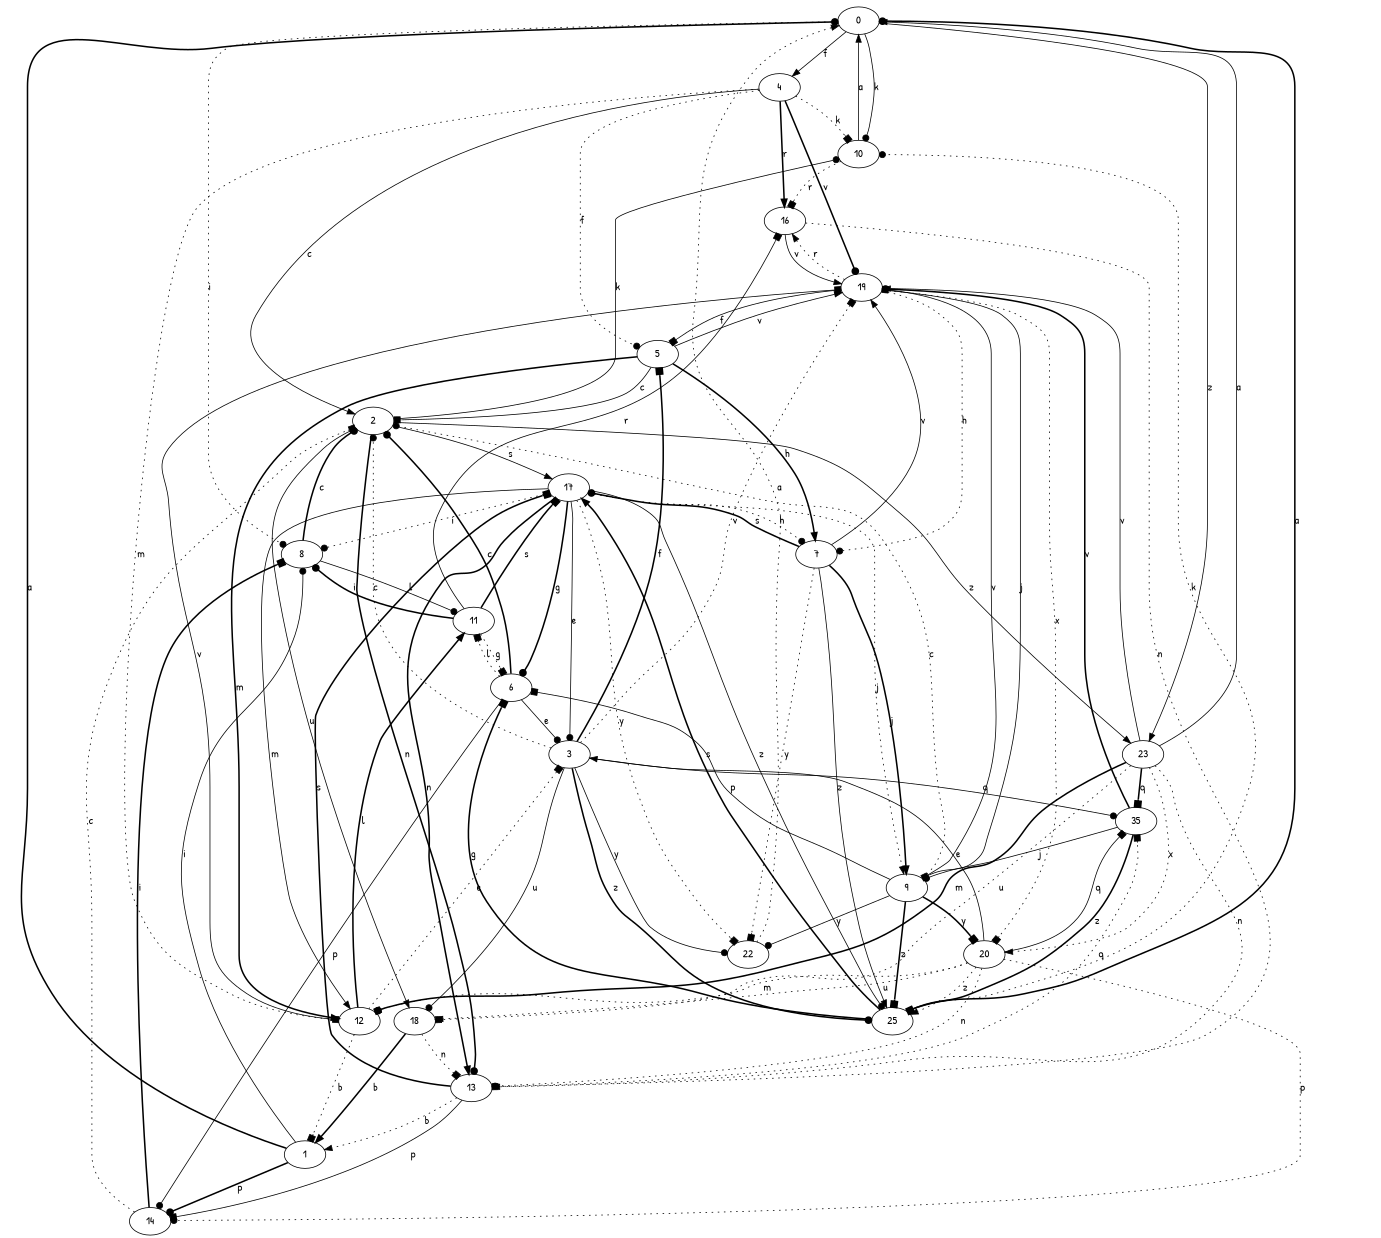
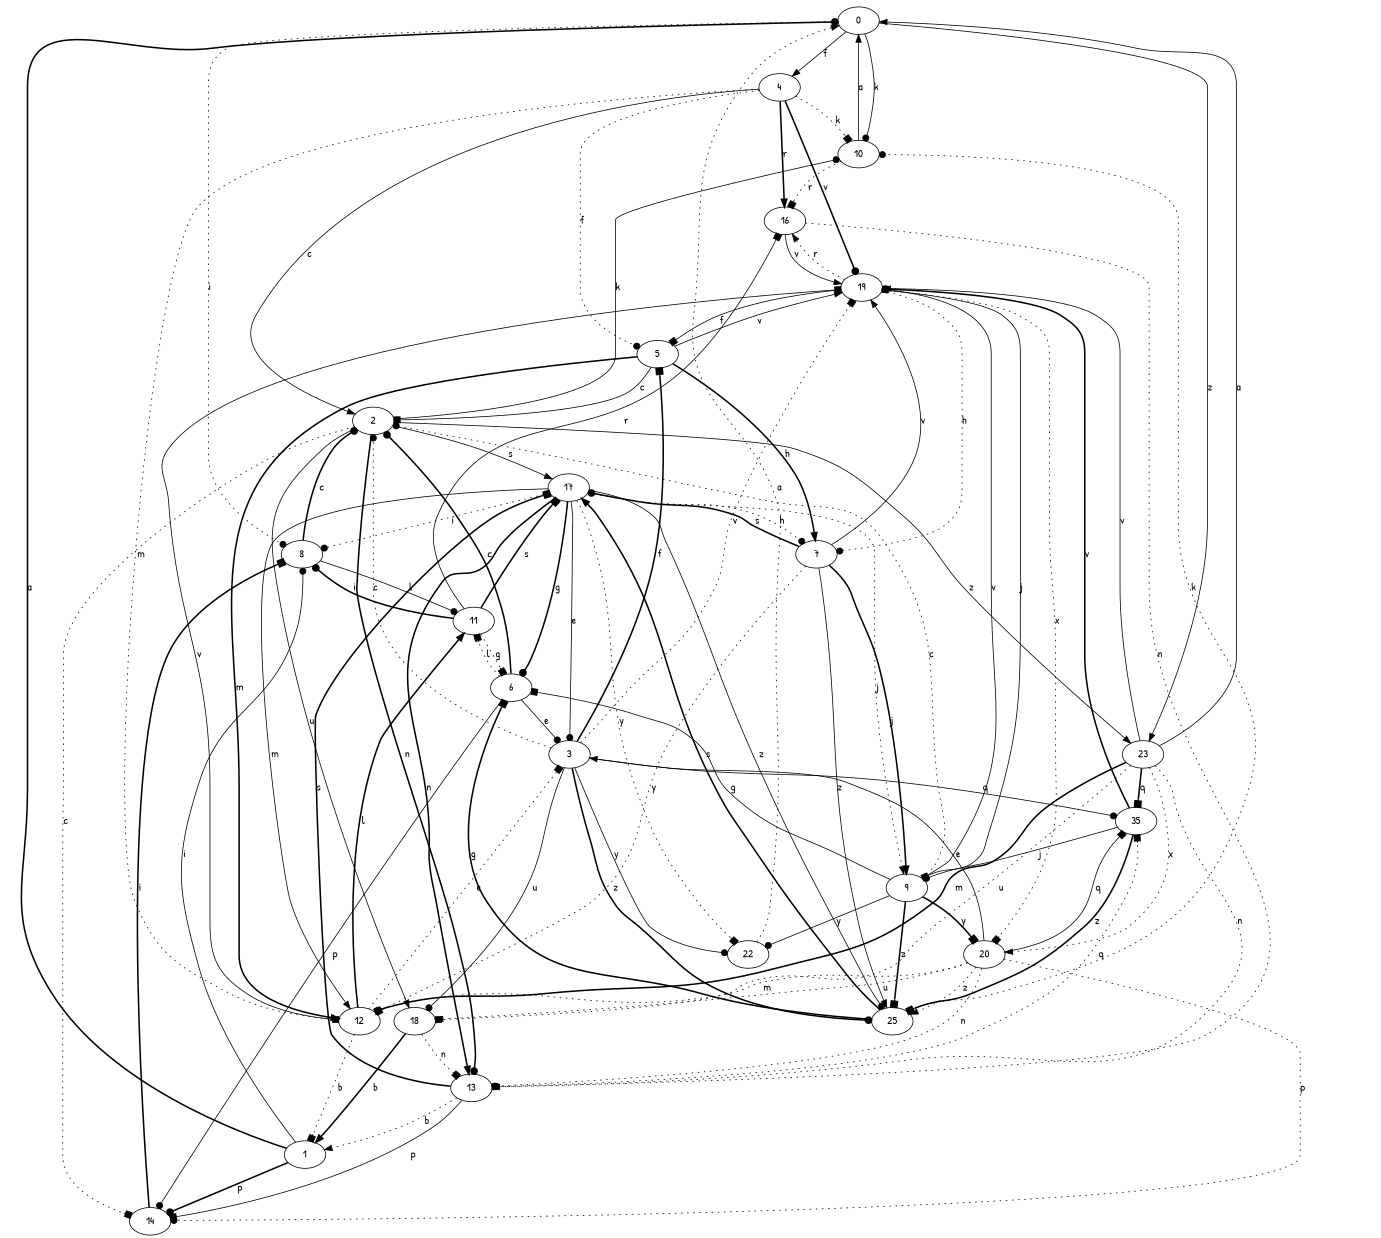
(1295, 466) -> none
(783, 750) -> (637, 832)
(87, 776) -> (64, 758)
(733, 788) -> (733, 788)
